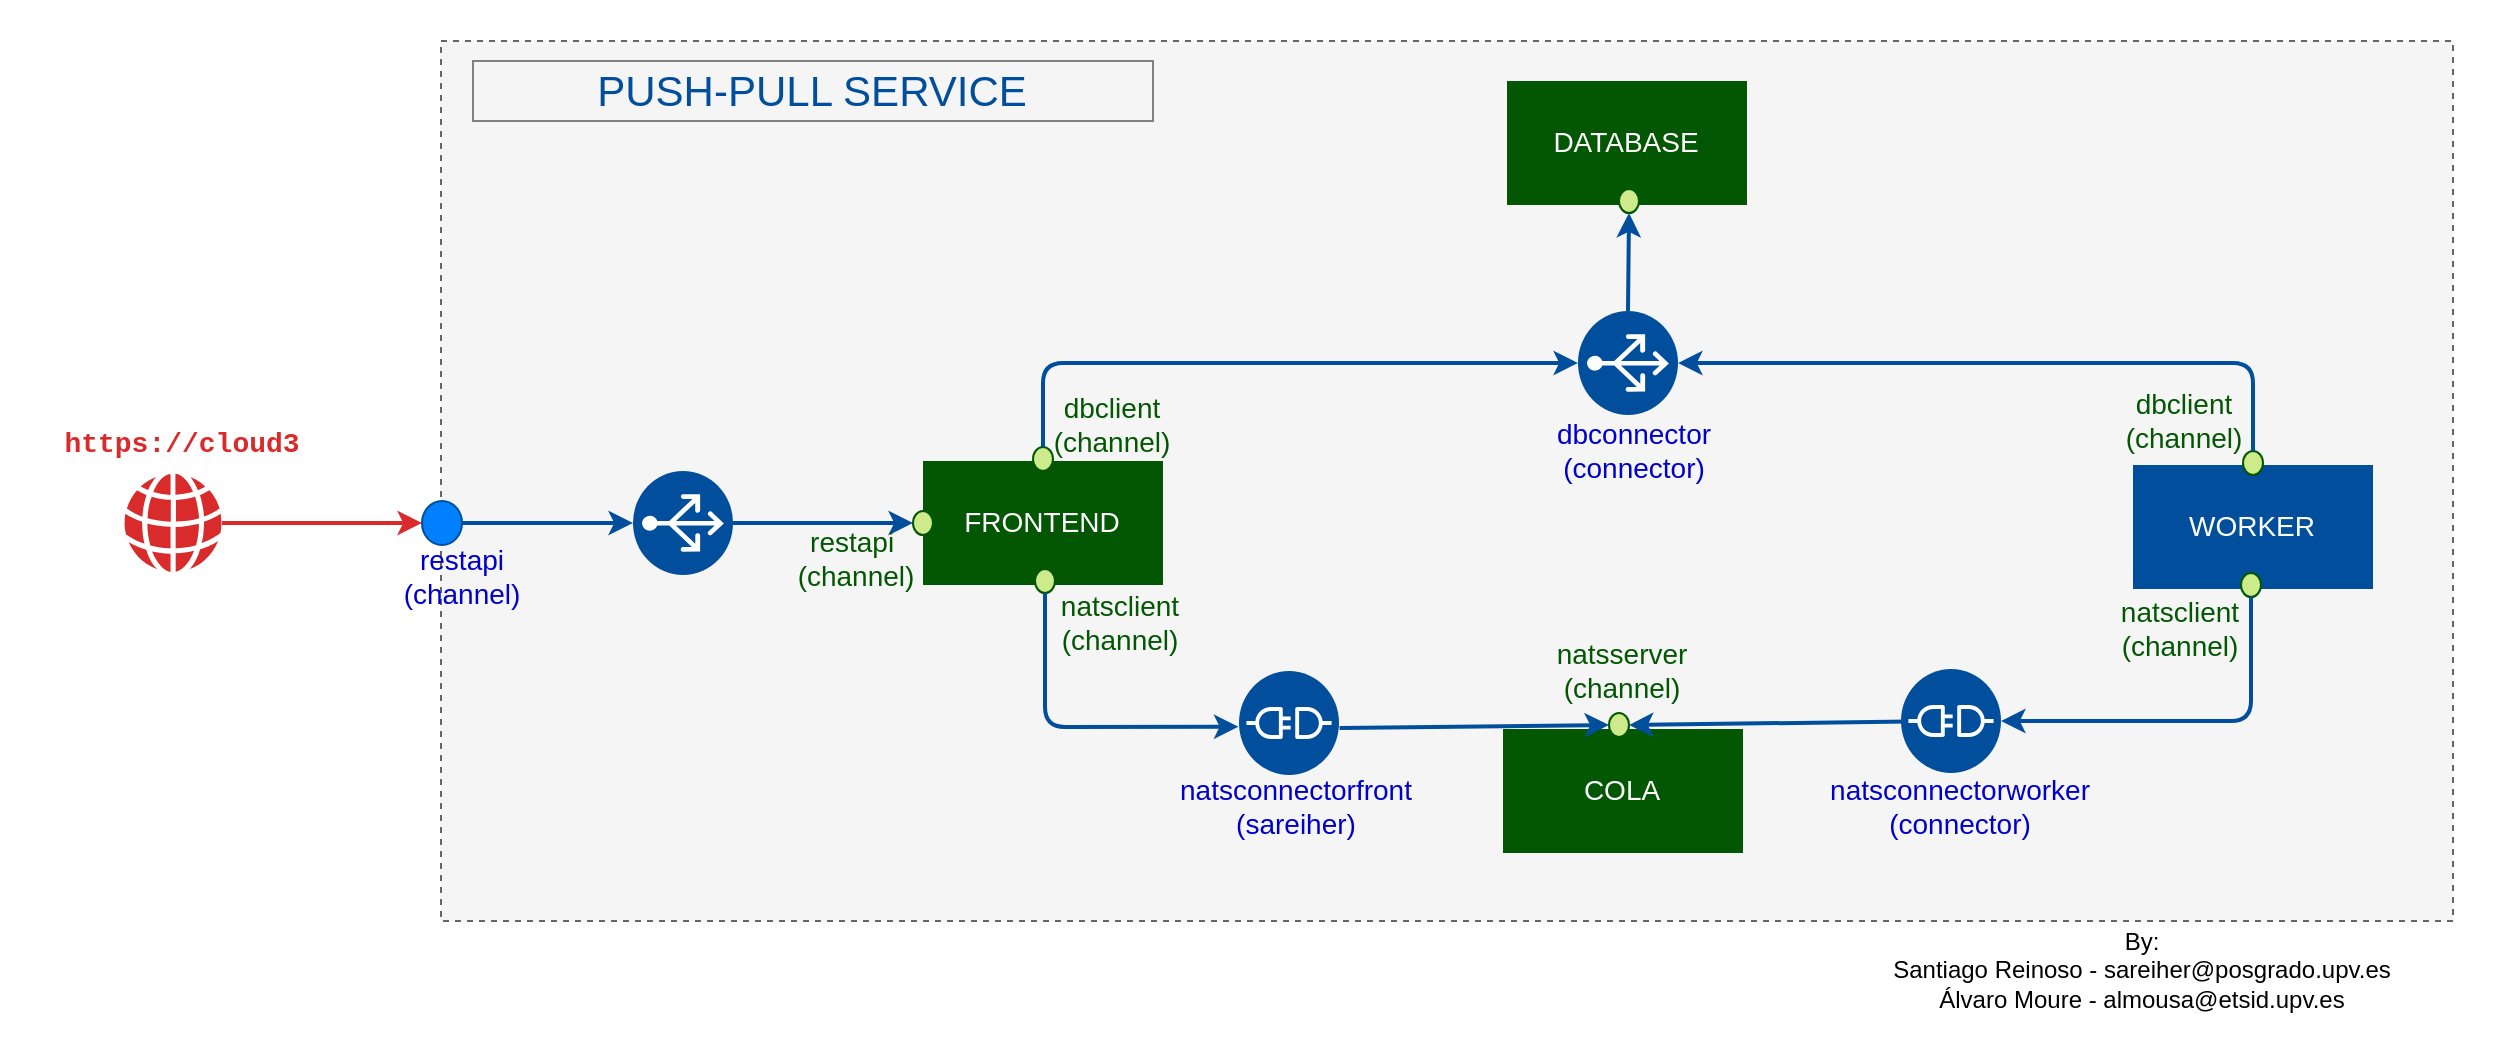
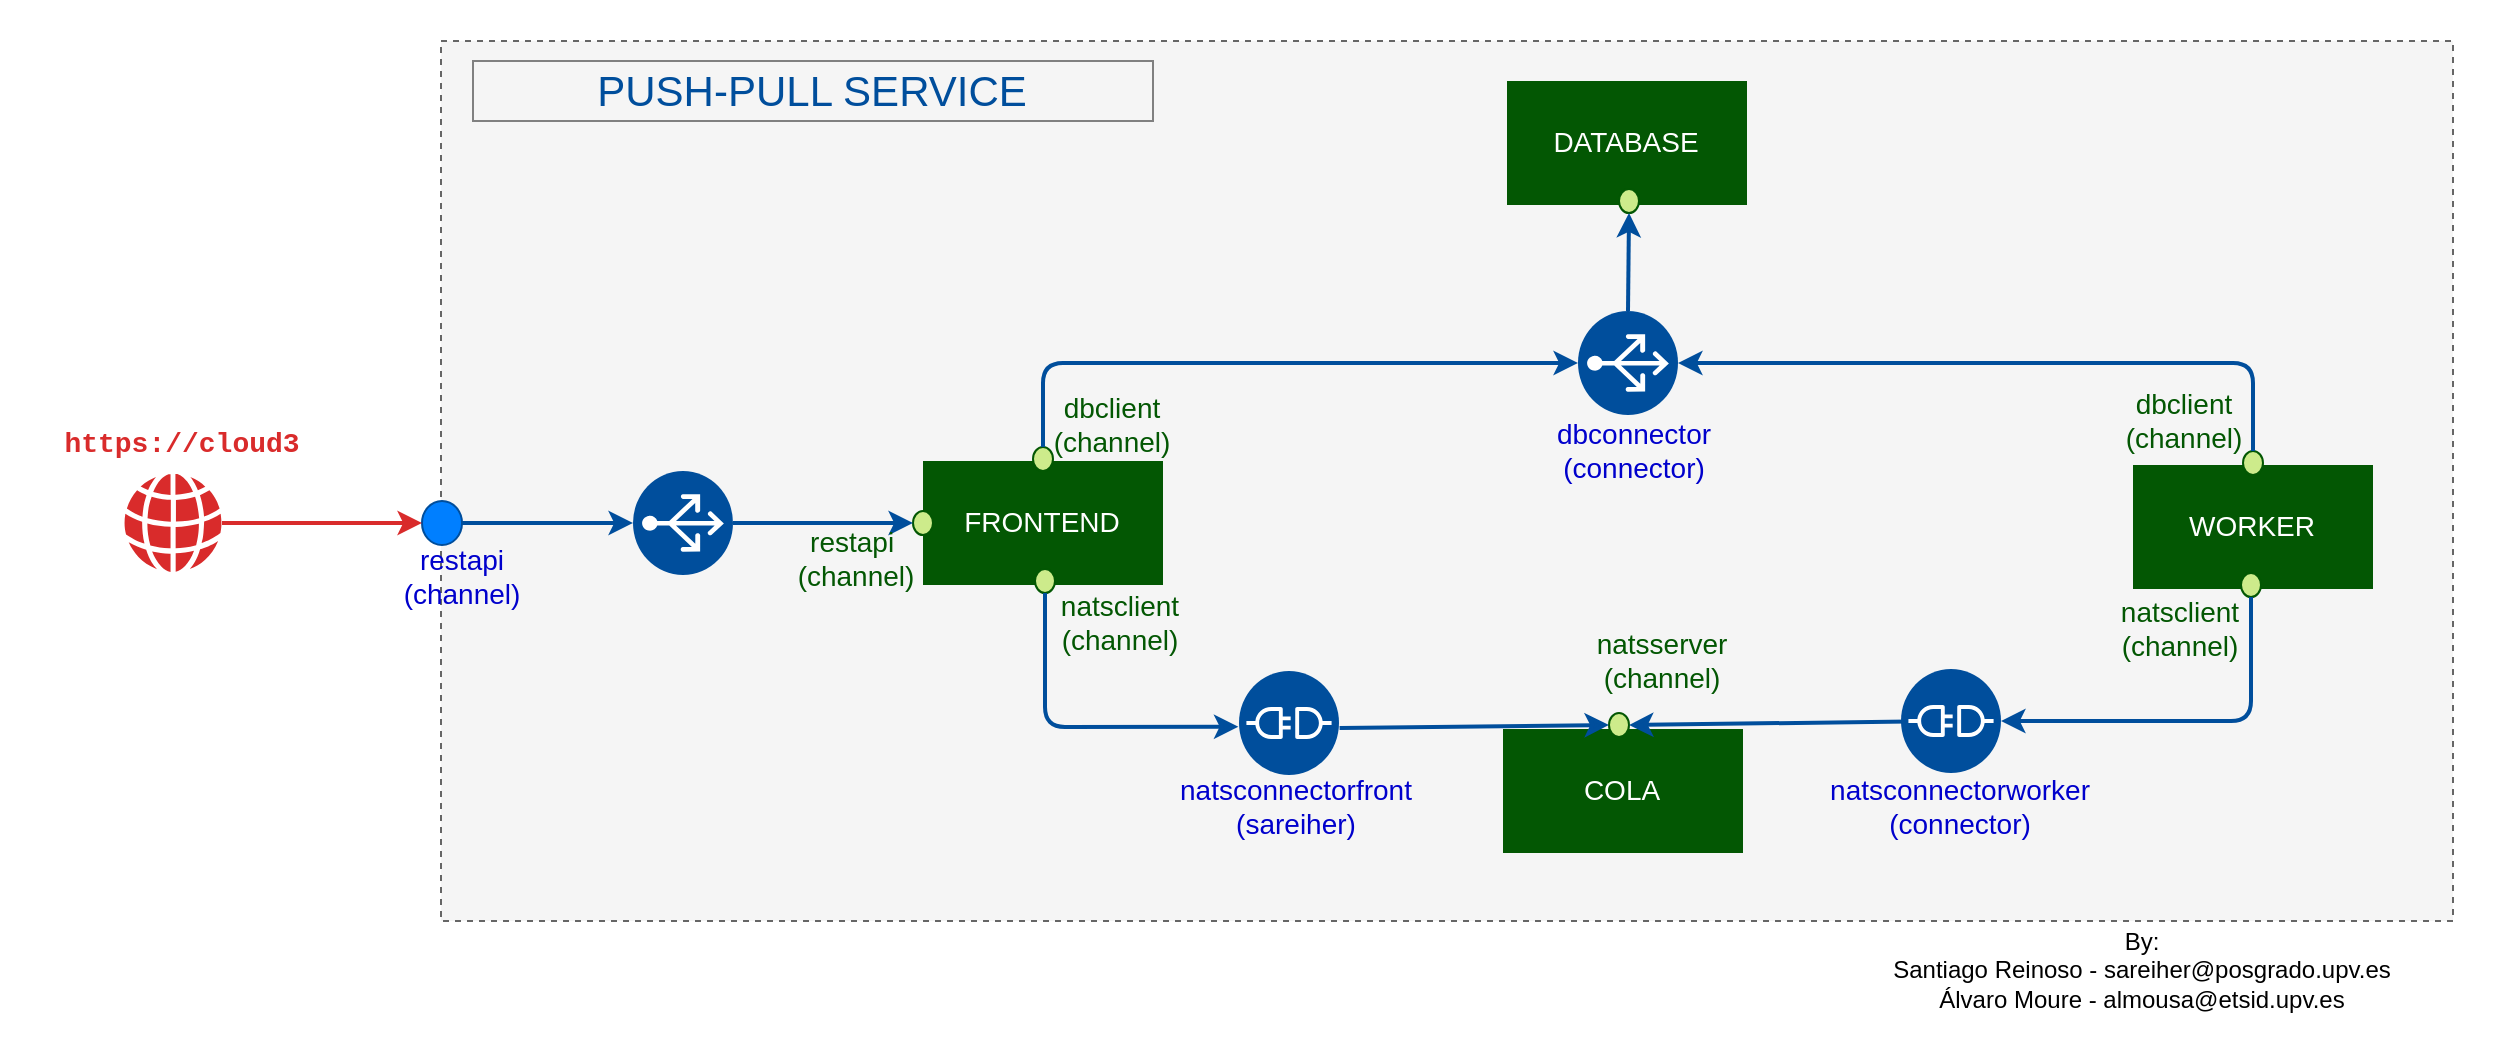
(2253, 527) -> (2253, 527)
(1623, 671) -> (1663, 661)
